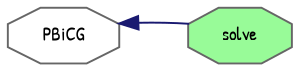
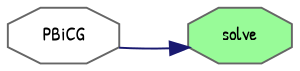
(164, 23) -> (145, 49)
